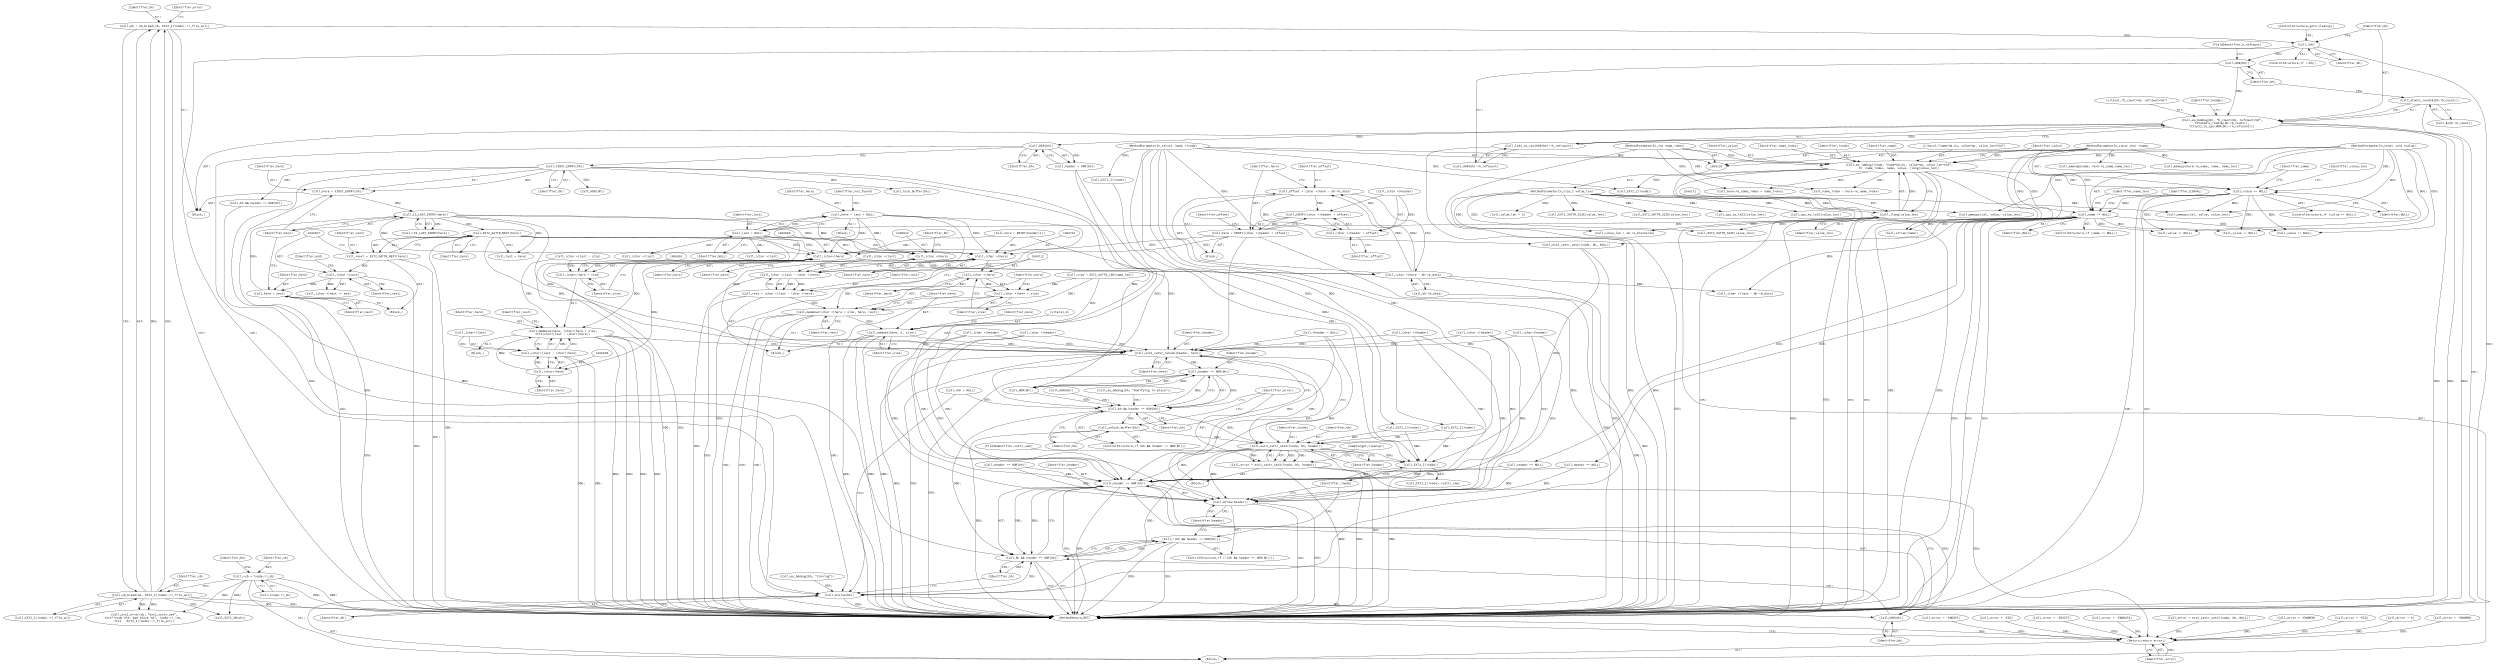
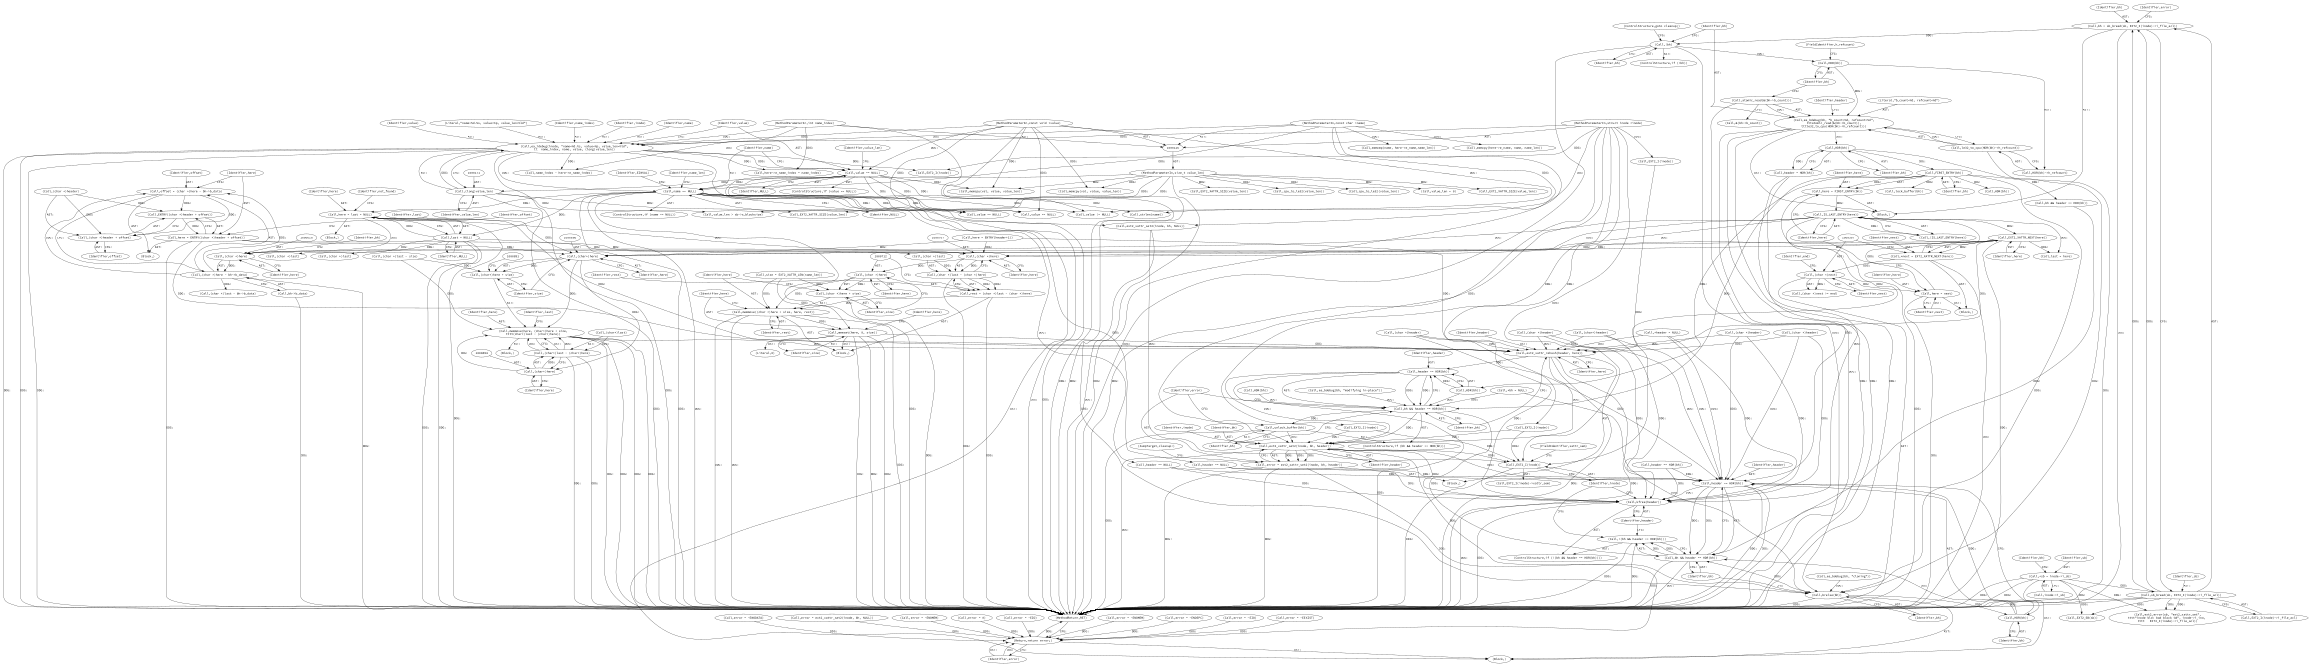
(2435, 115) -> none
(1911, 245) -> (514, 201)
(991, 322) -> (798, 339)
(418, 446) -> (1905, 446)
(100, 604) -> (2227, 604)
